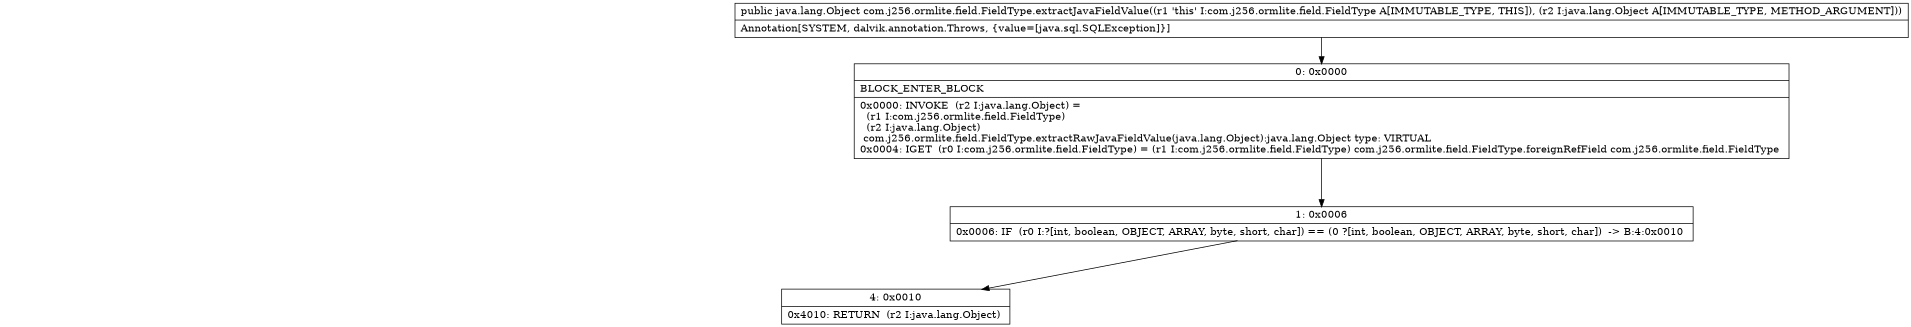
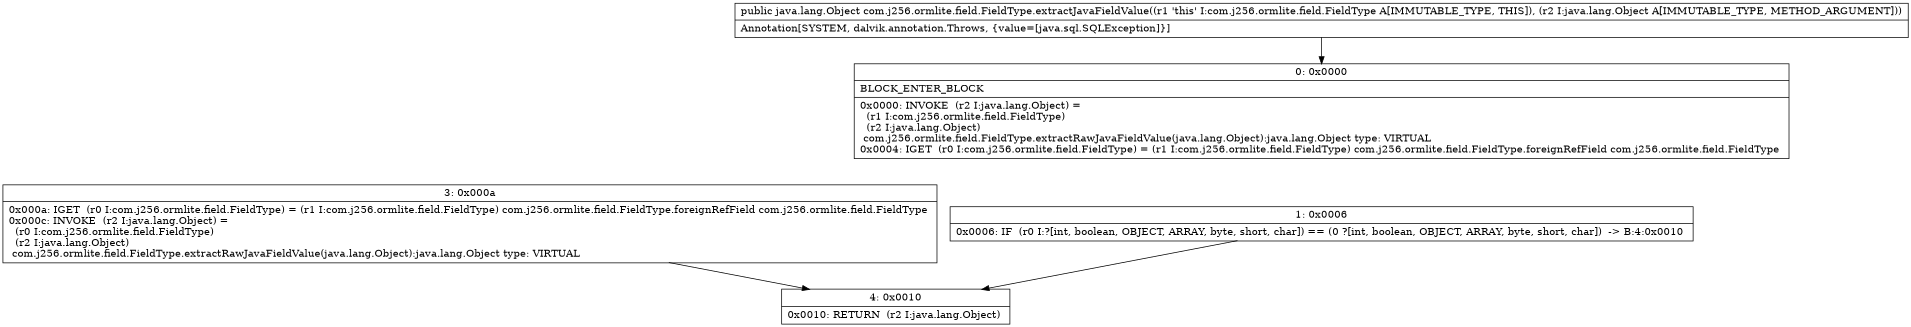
(1322, 179) -> none
none -> (470, 224)
(896, 315) -> (896, 315)
